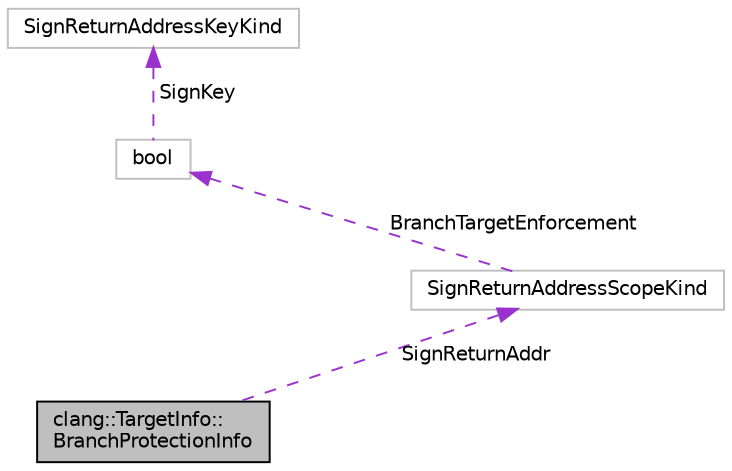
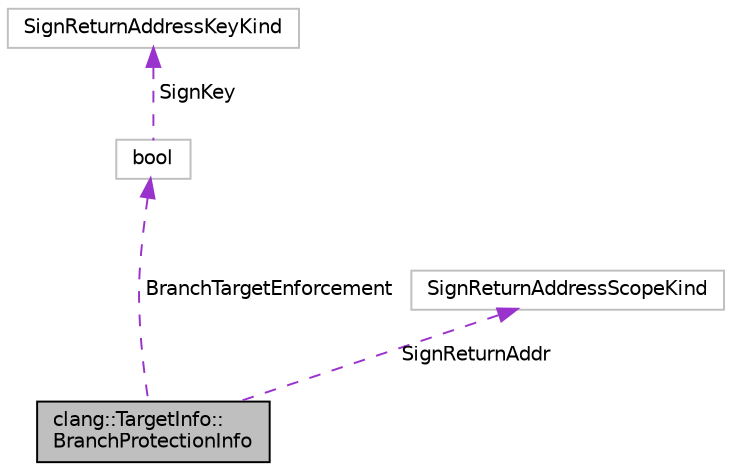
(361, 225) -> (139, 300)
